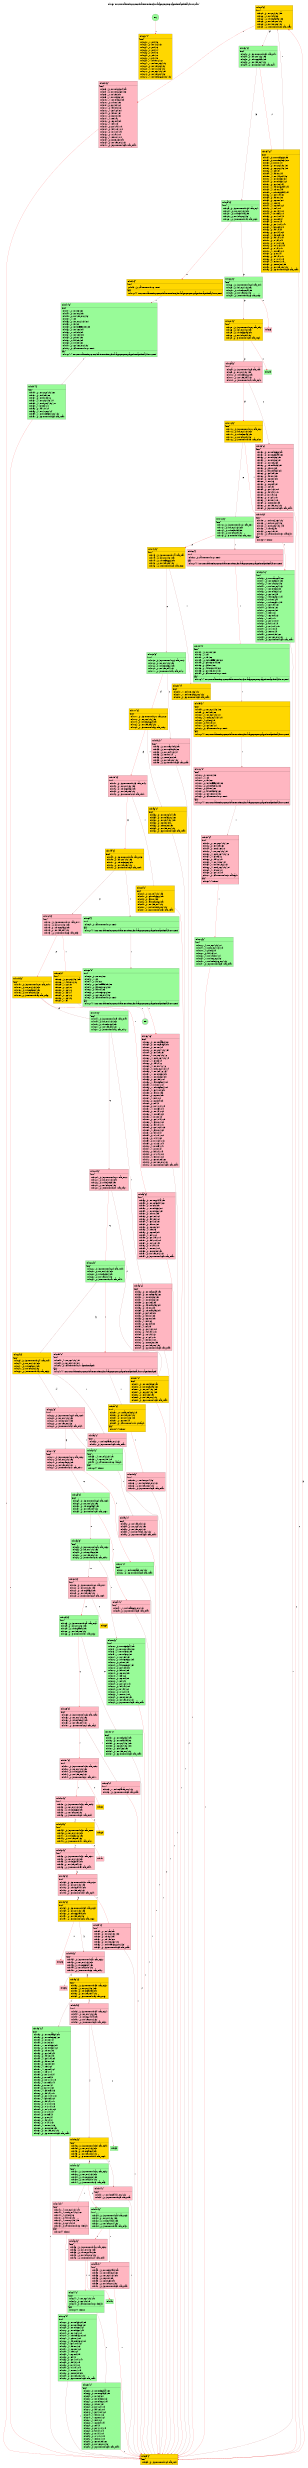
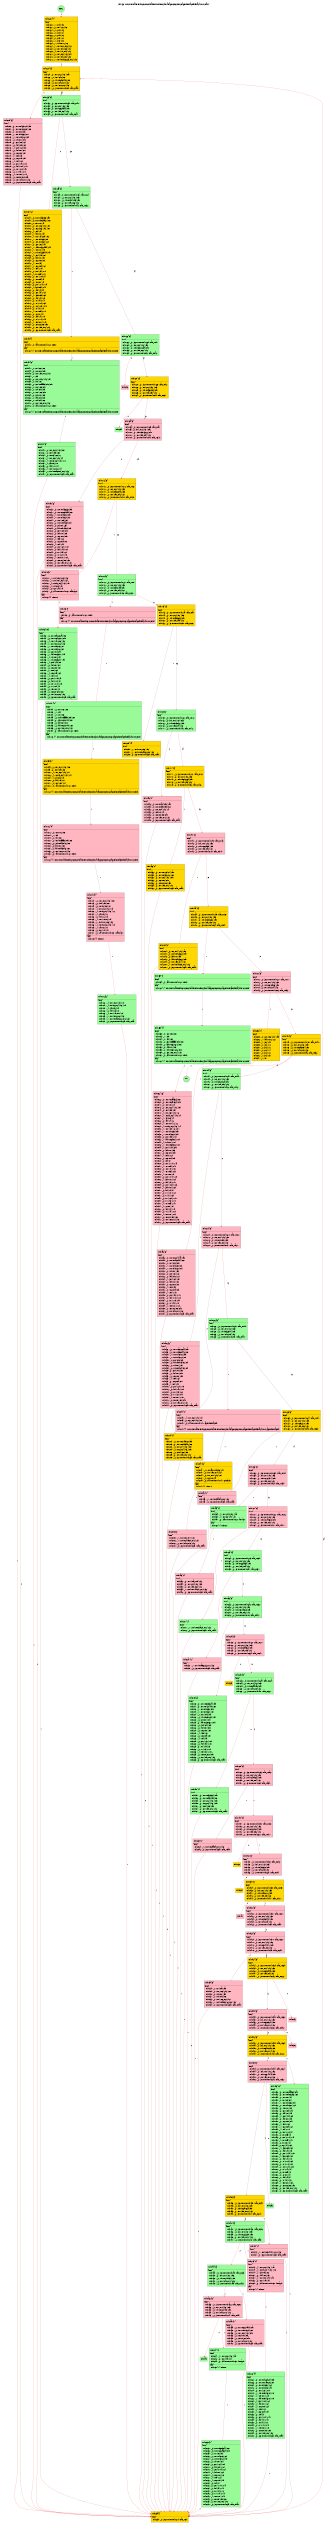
(283, 90) -> (61, 64)
